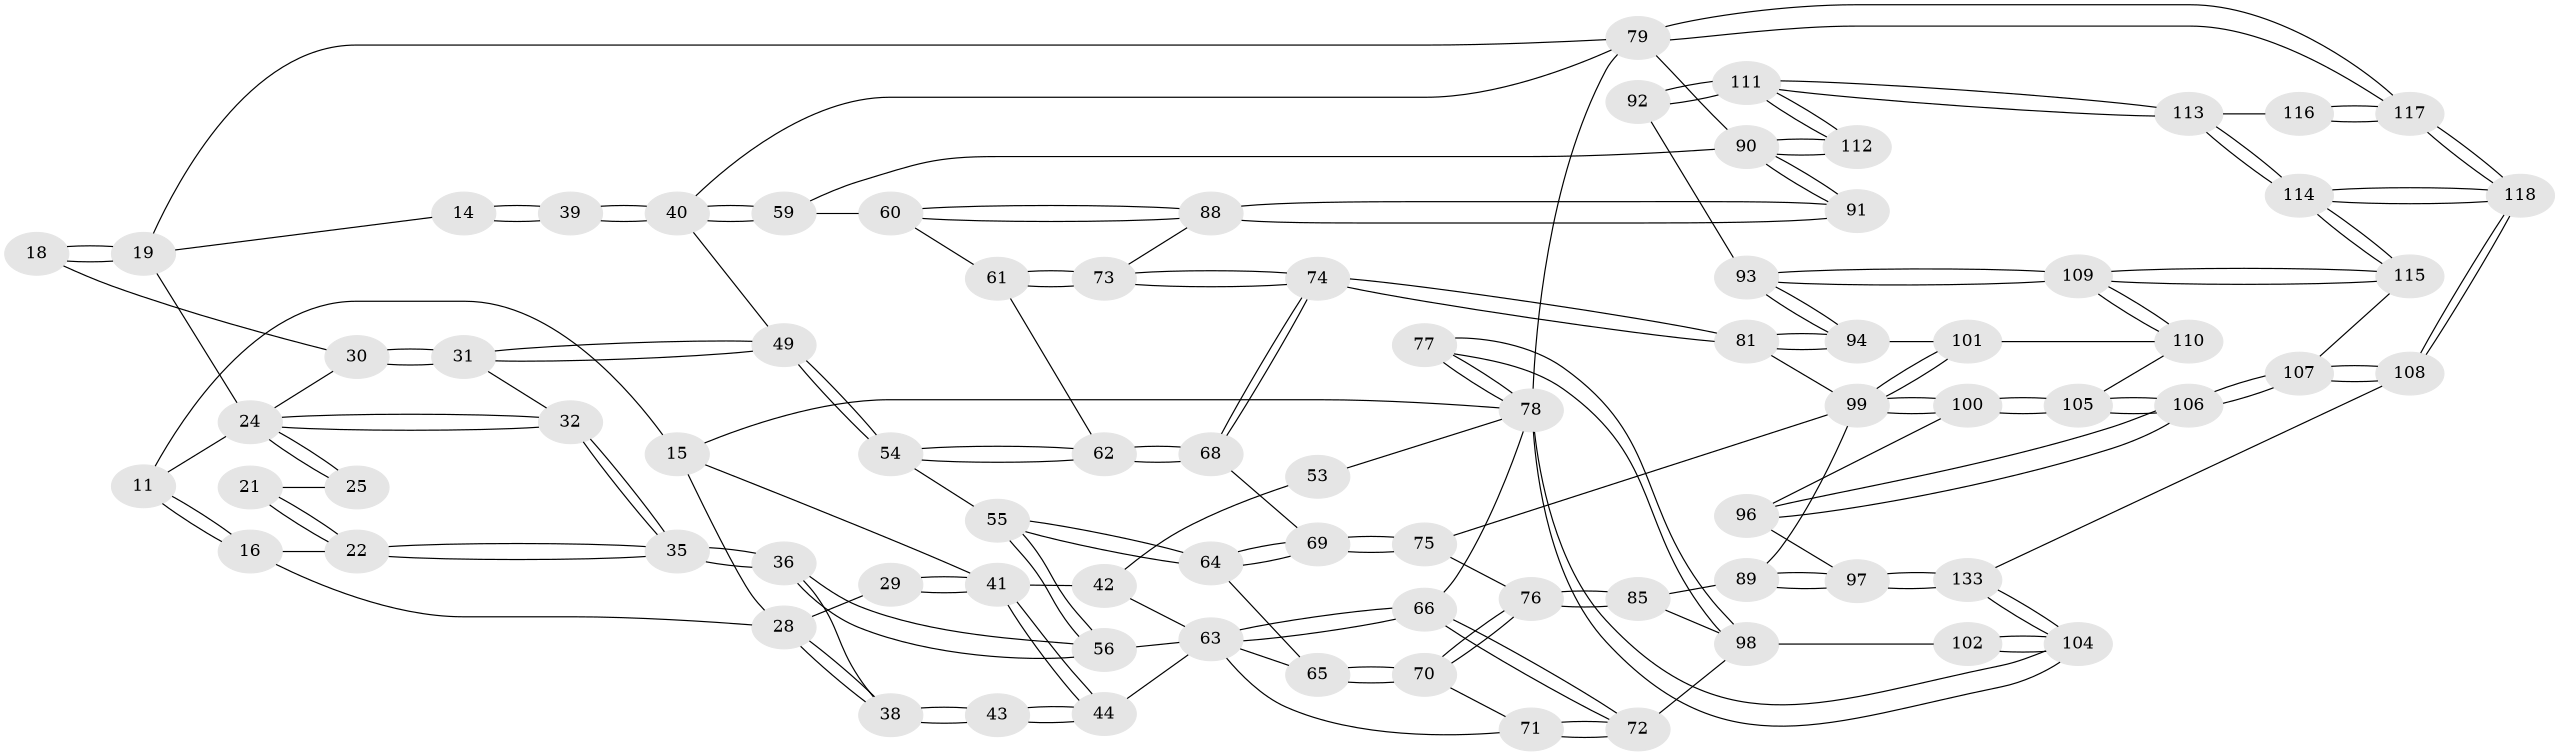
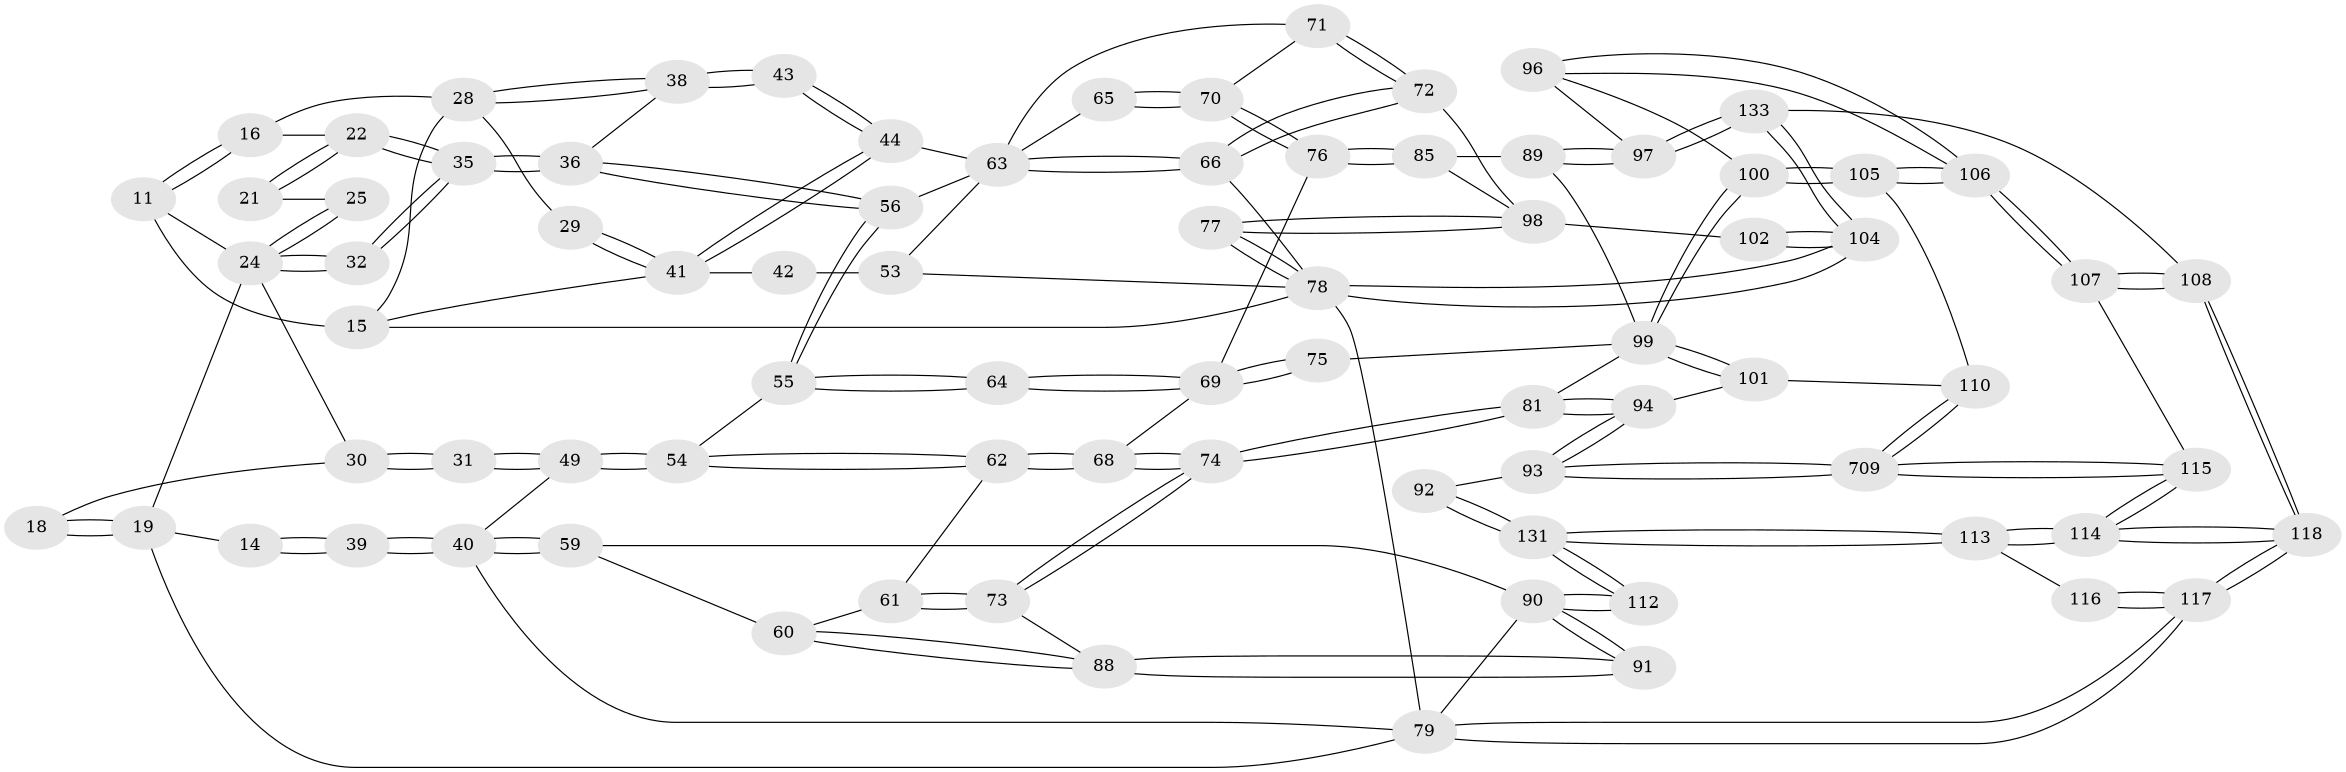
(1747, 83) -> (1533, 537)
(2078, 276) -> (1865, 470)
(517, 390) -> none
(1478, 572) -> (1262, 274)
(1158, 613) -> (944, 219)
(1263, 617) -> none
